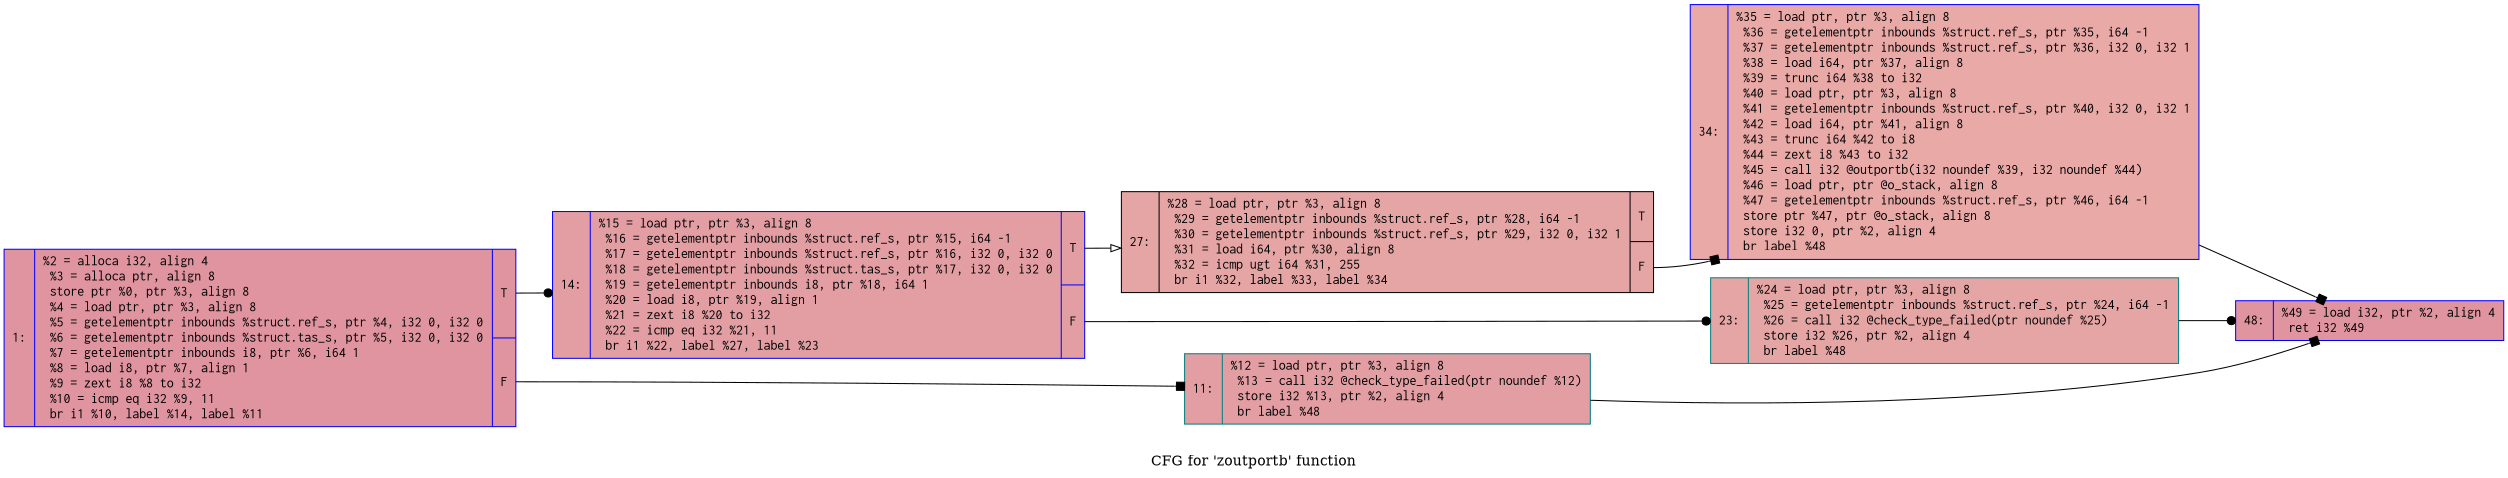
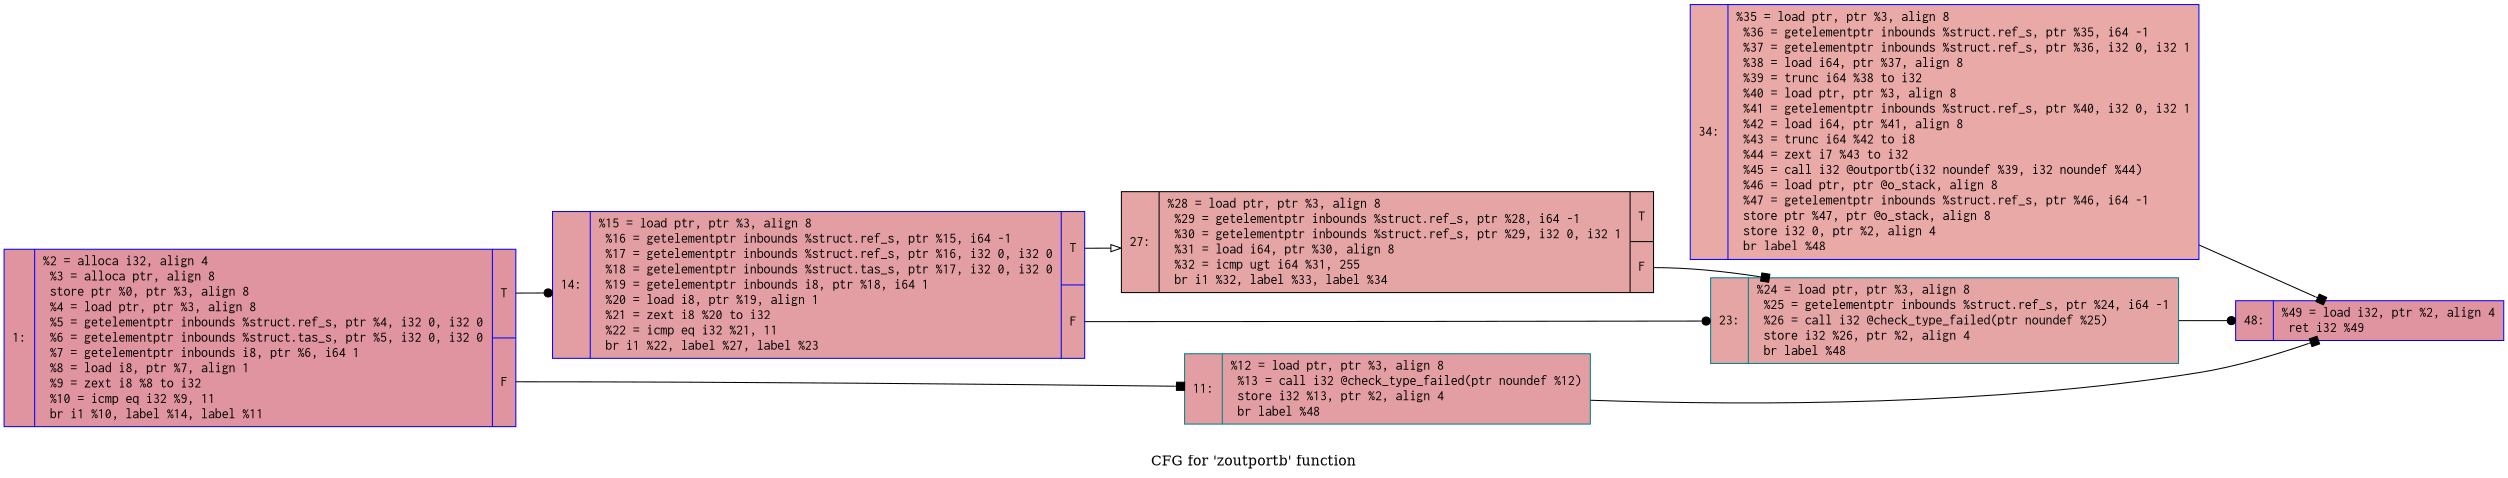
(1822, 154) -> (1822, 154)
(1681, 266) -> (1706, 270)
